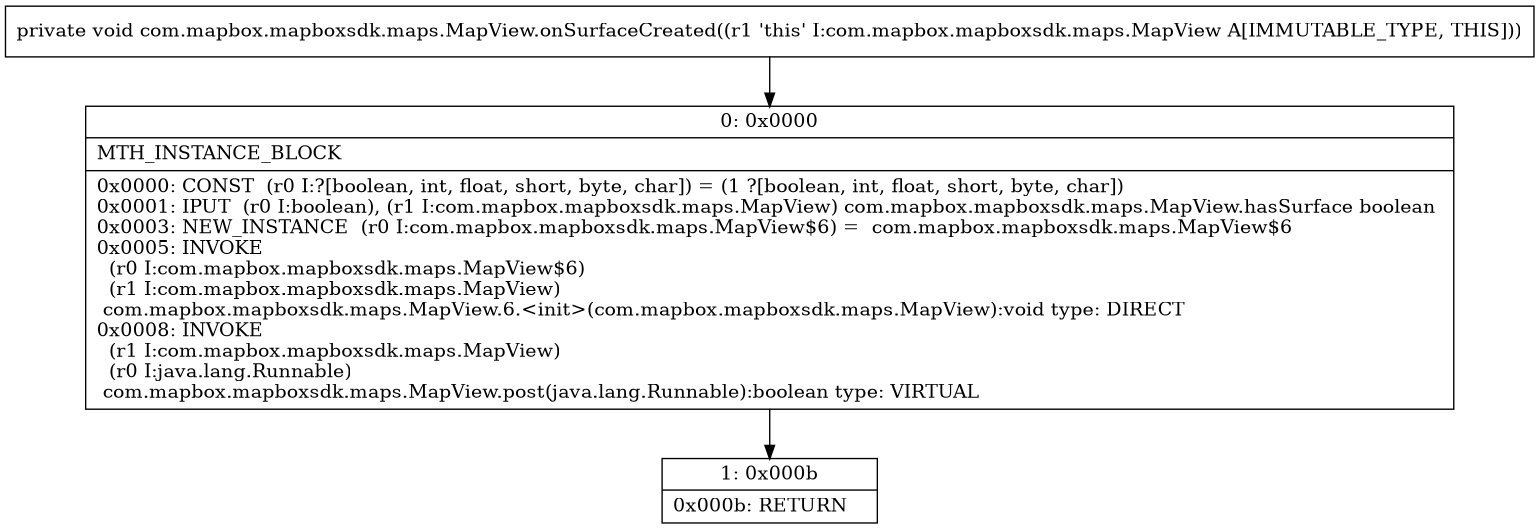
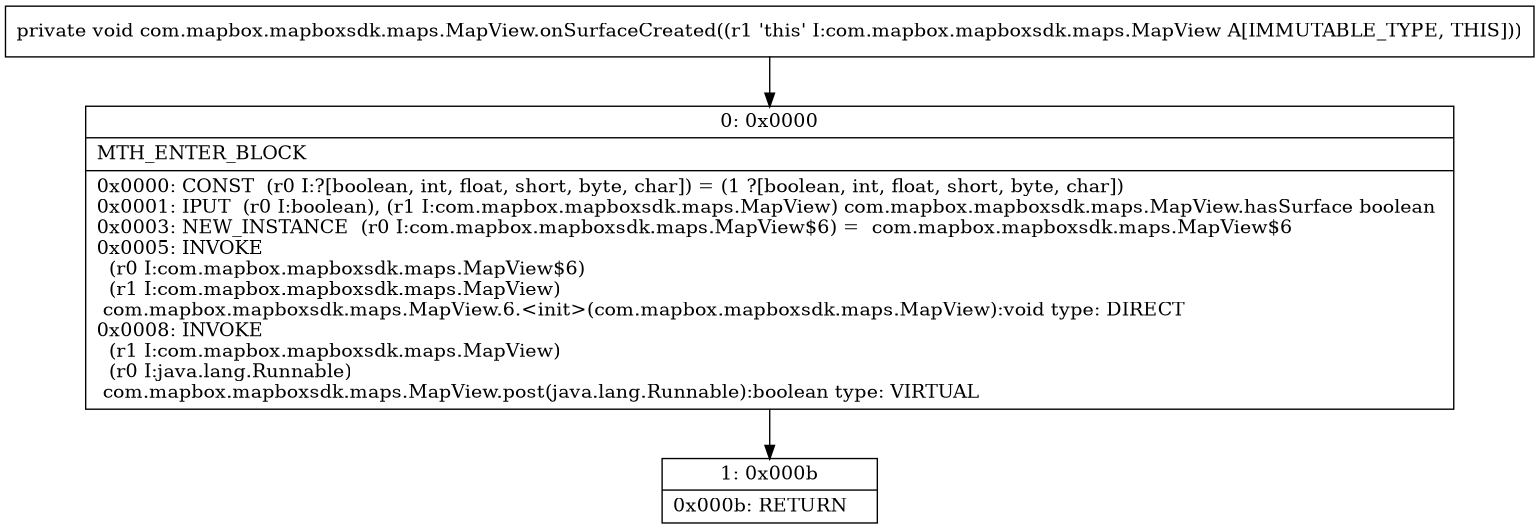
(219, 154) -> (202, 154)
